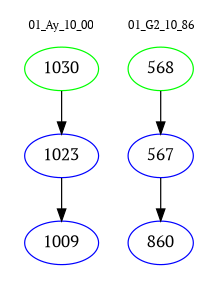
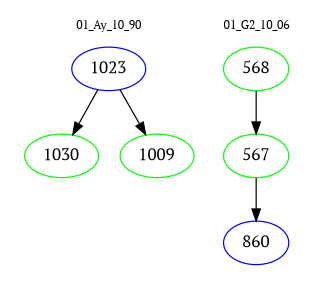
(62, 26) -> (109, 26)
(161, 26) -> (257, 26)
(62, 106) -> (88, 107)
(161, 156) -> (256, 156)
(62, 243) -> (157, 156)
